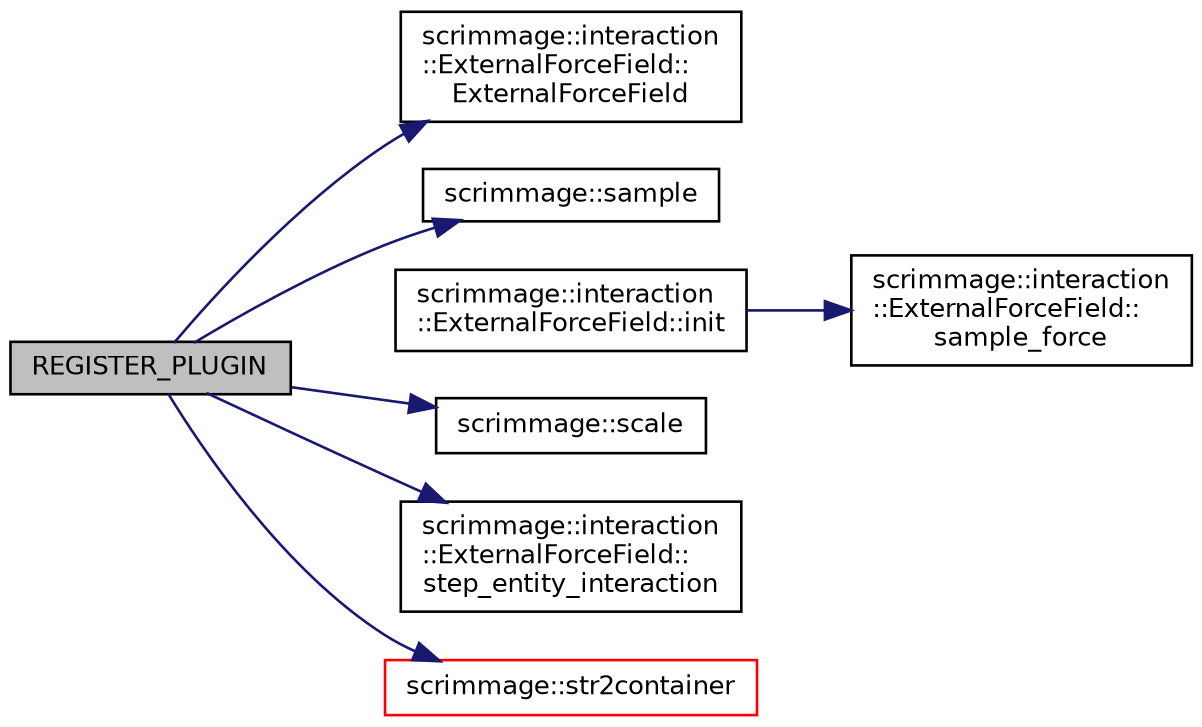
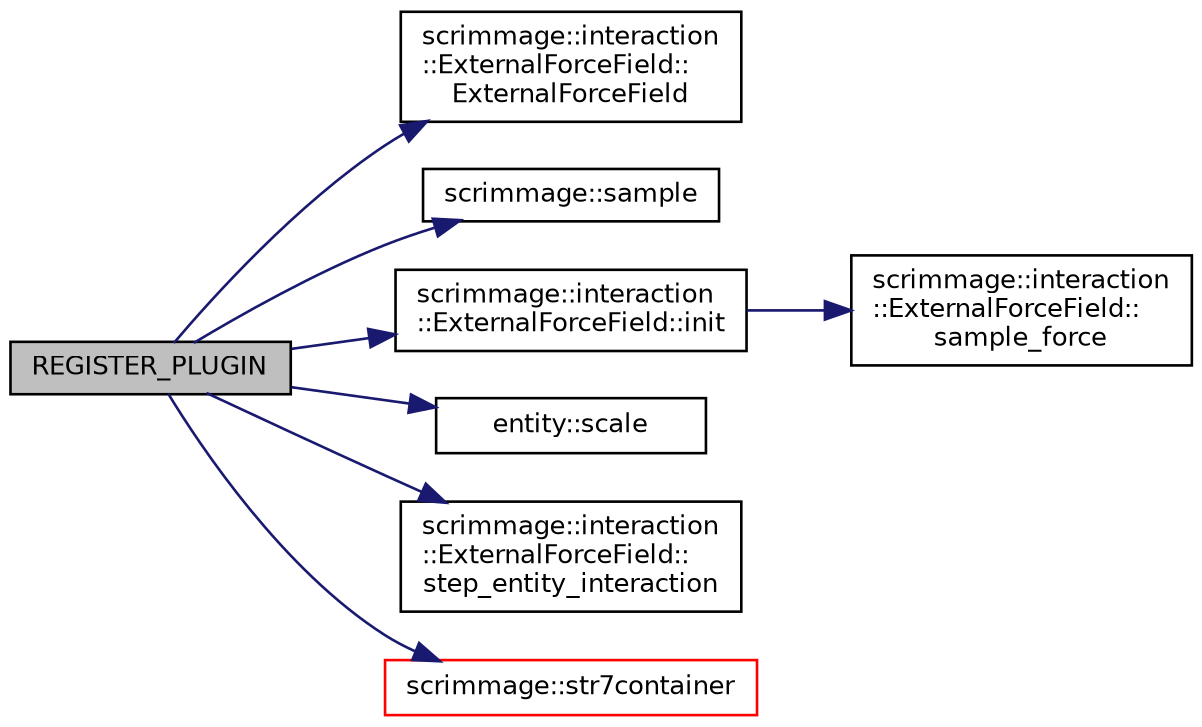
none -> (330, 343)
(571, 426) -> (571, 426)
(571, 688) -> (571, 688)
